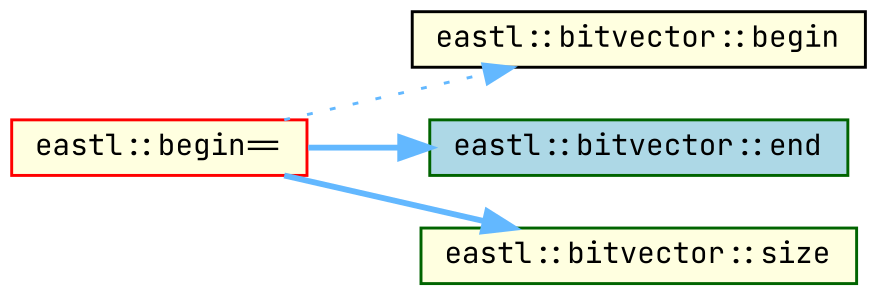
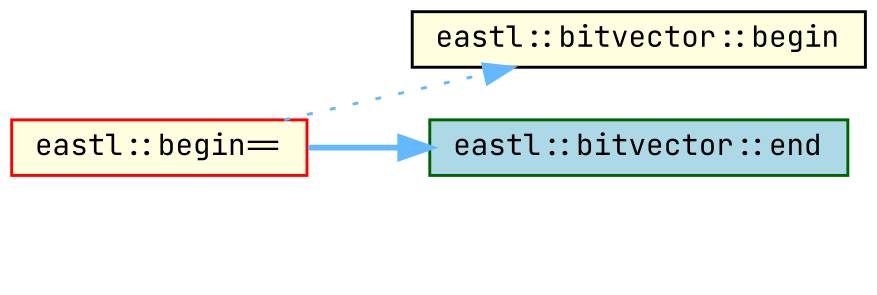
(639, 256) -> none
